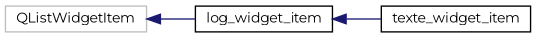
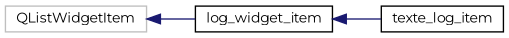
(456, 19) -> (442, 19)
